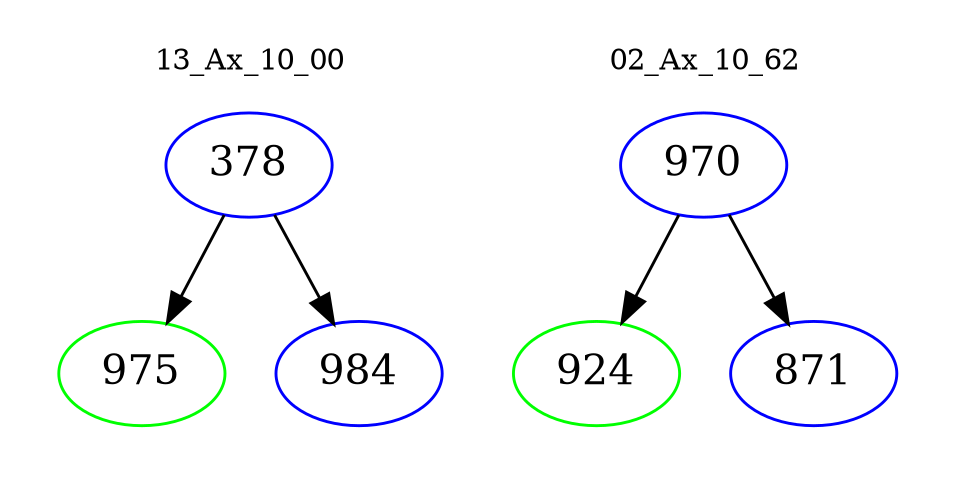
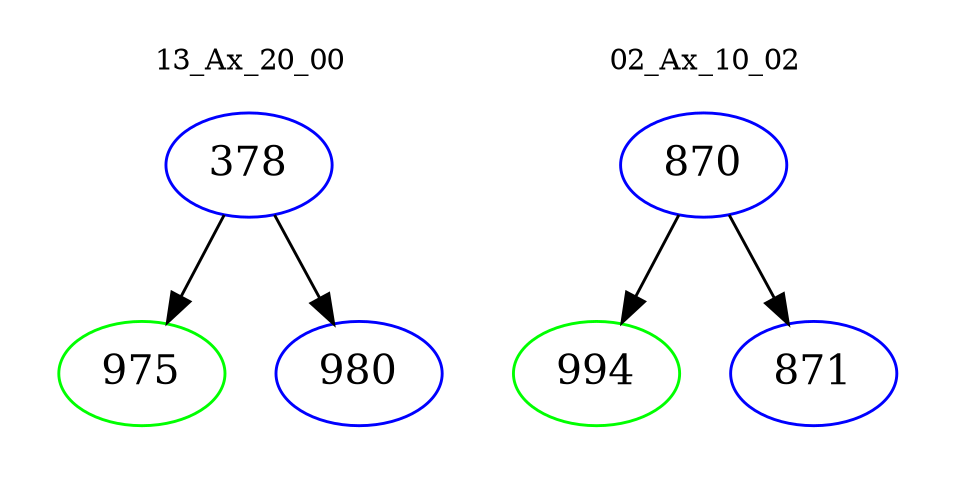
(250, 62) -> (250, 62)
(705, 62) -> (705, 62)
(704, 165) -> (704, 165)
(359, 374) -> (359, 374)
(597, 374) -> (597, 374)
